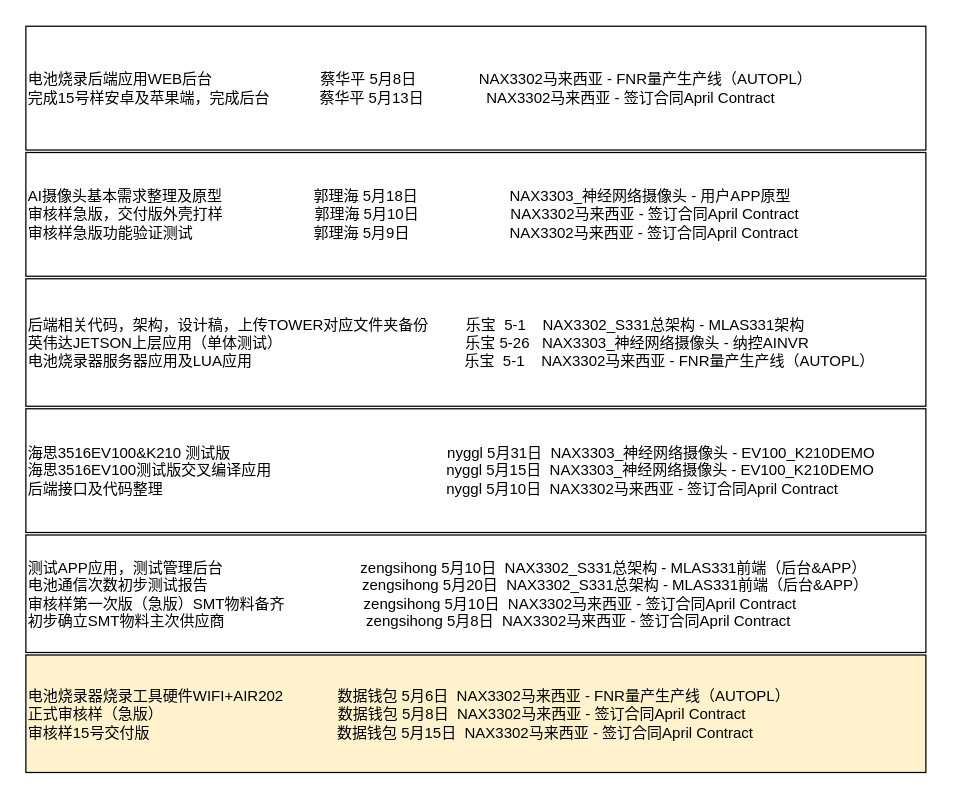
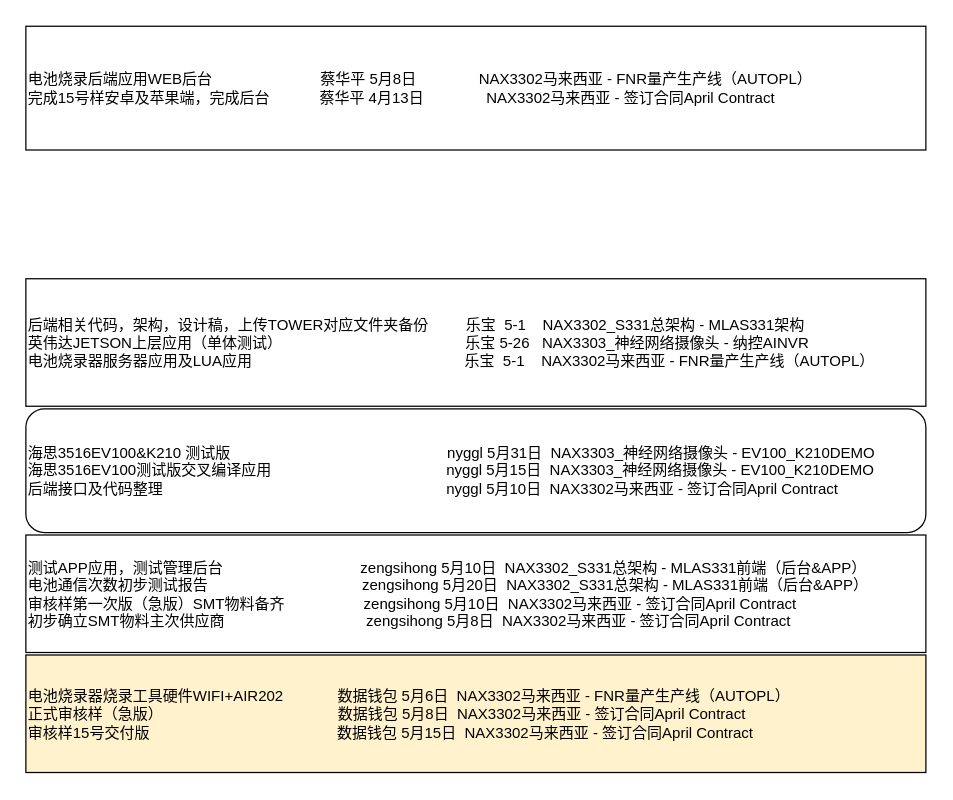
(455, 88) -> (455, 88)
(476, 214) -> none
(476, 471) -> (476, 471)
